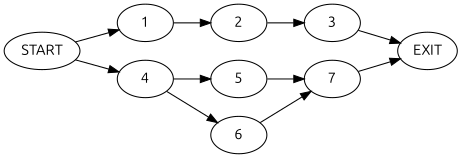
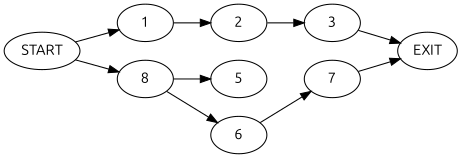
(145, 79) -> (145, 79)
(281, 79) -> none
